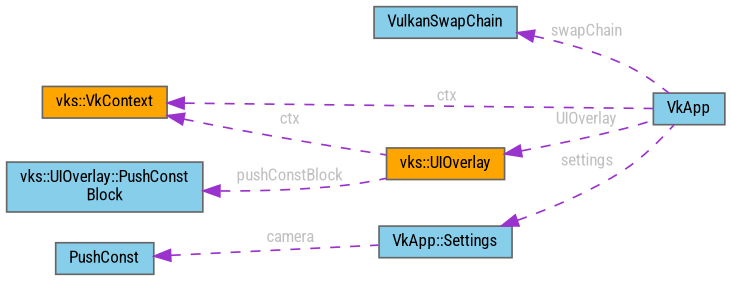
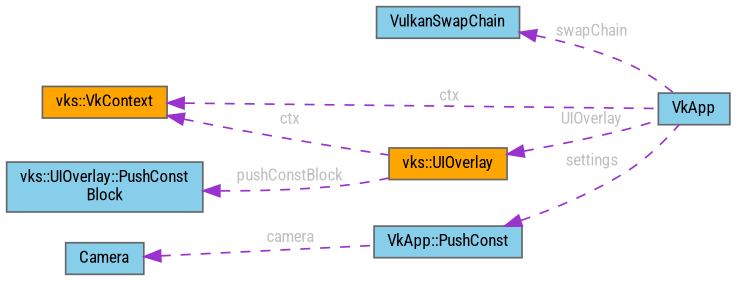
(446, 242) -> (448, 242)
(105, 259) -> (105, 259)
